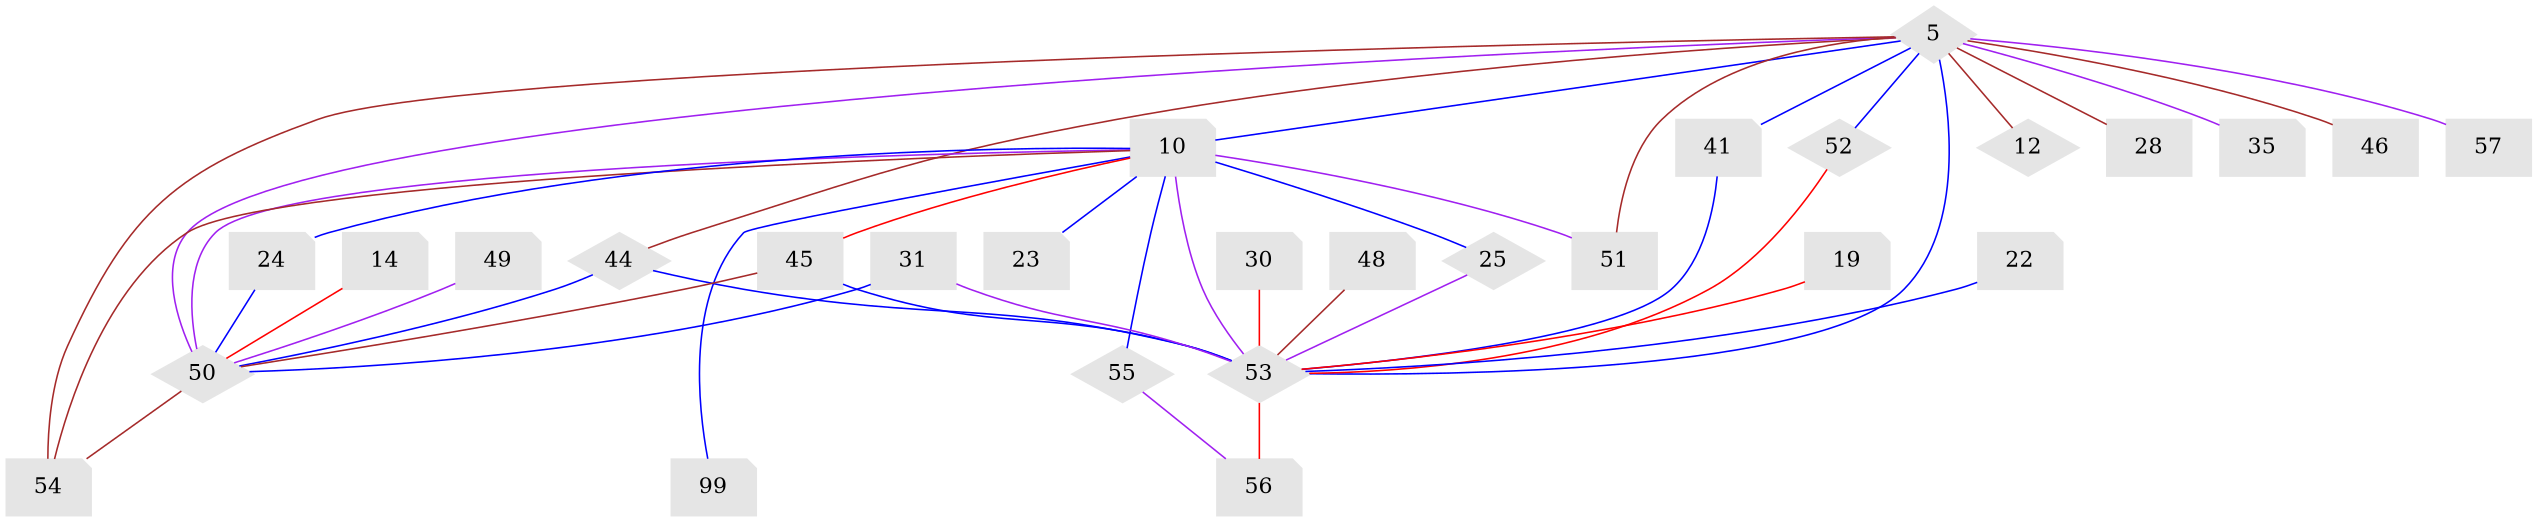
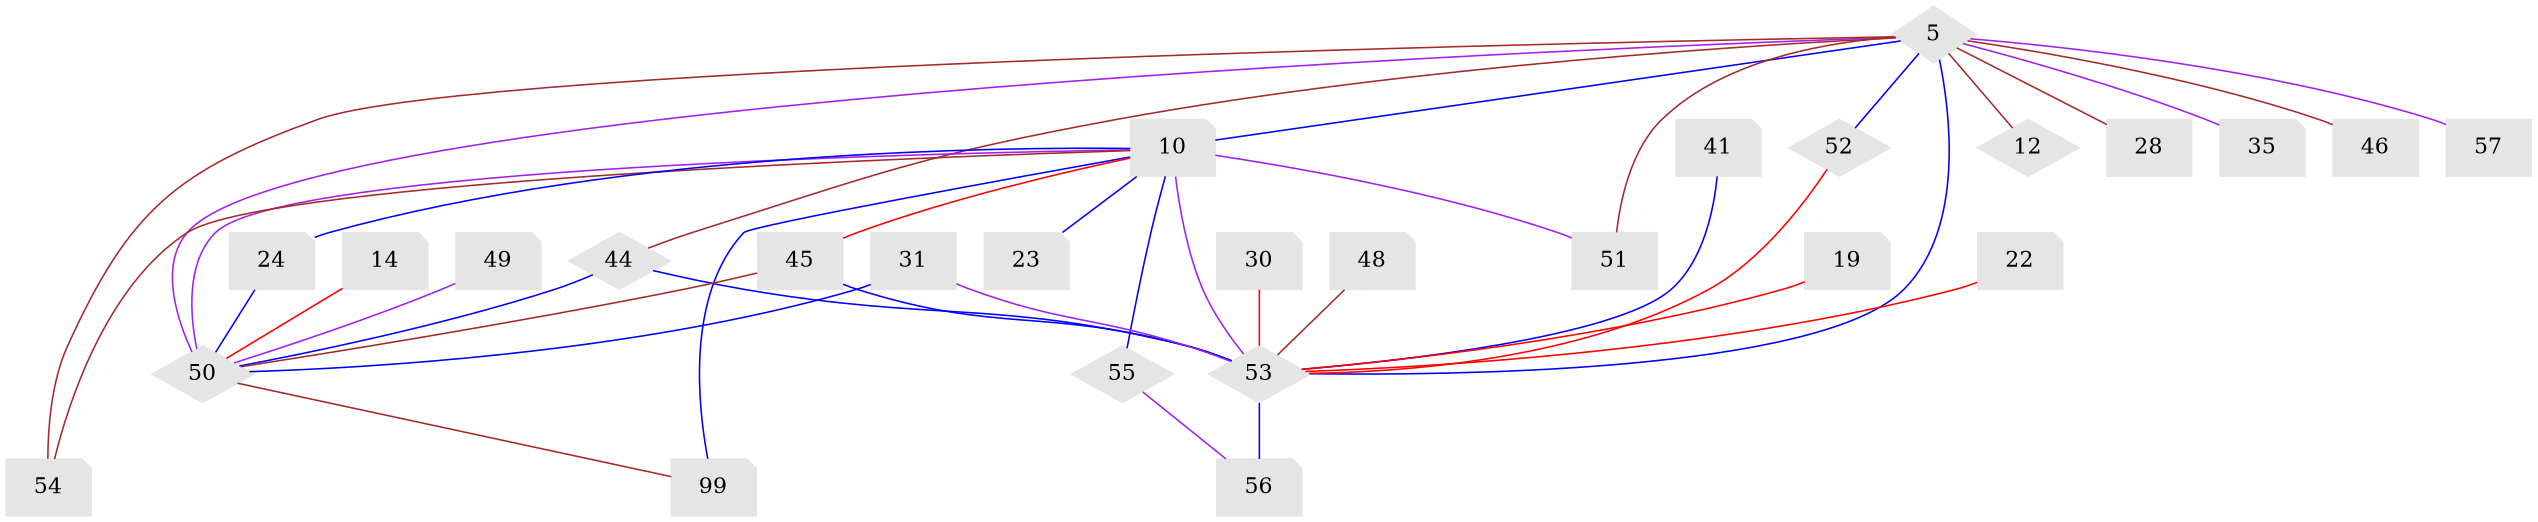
(1836, 86) -> none
(1494, 261) -> none
(1644, 345) -> (1644, 345)
(134, 425) -> (454, 430)
(1259, 431) -> (1259, 431)
